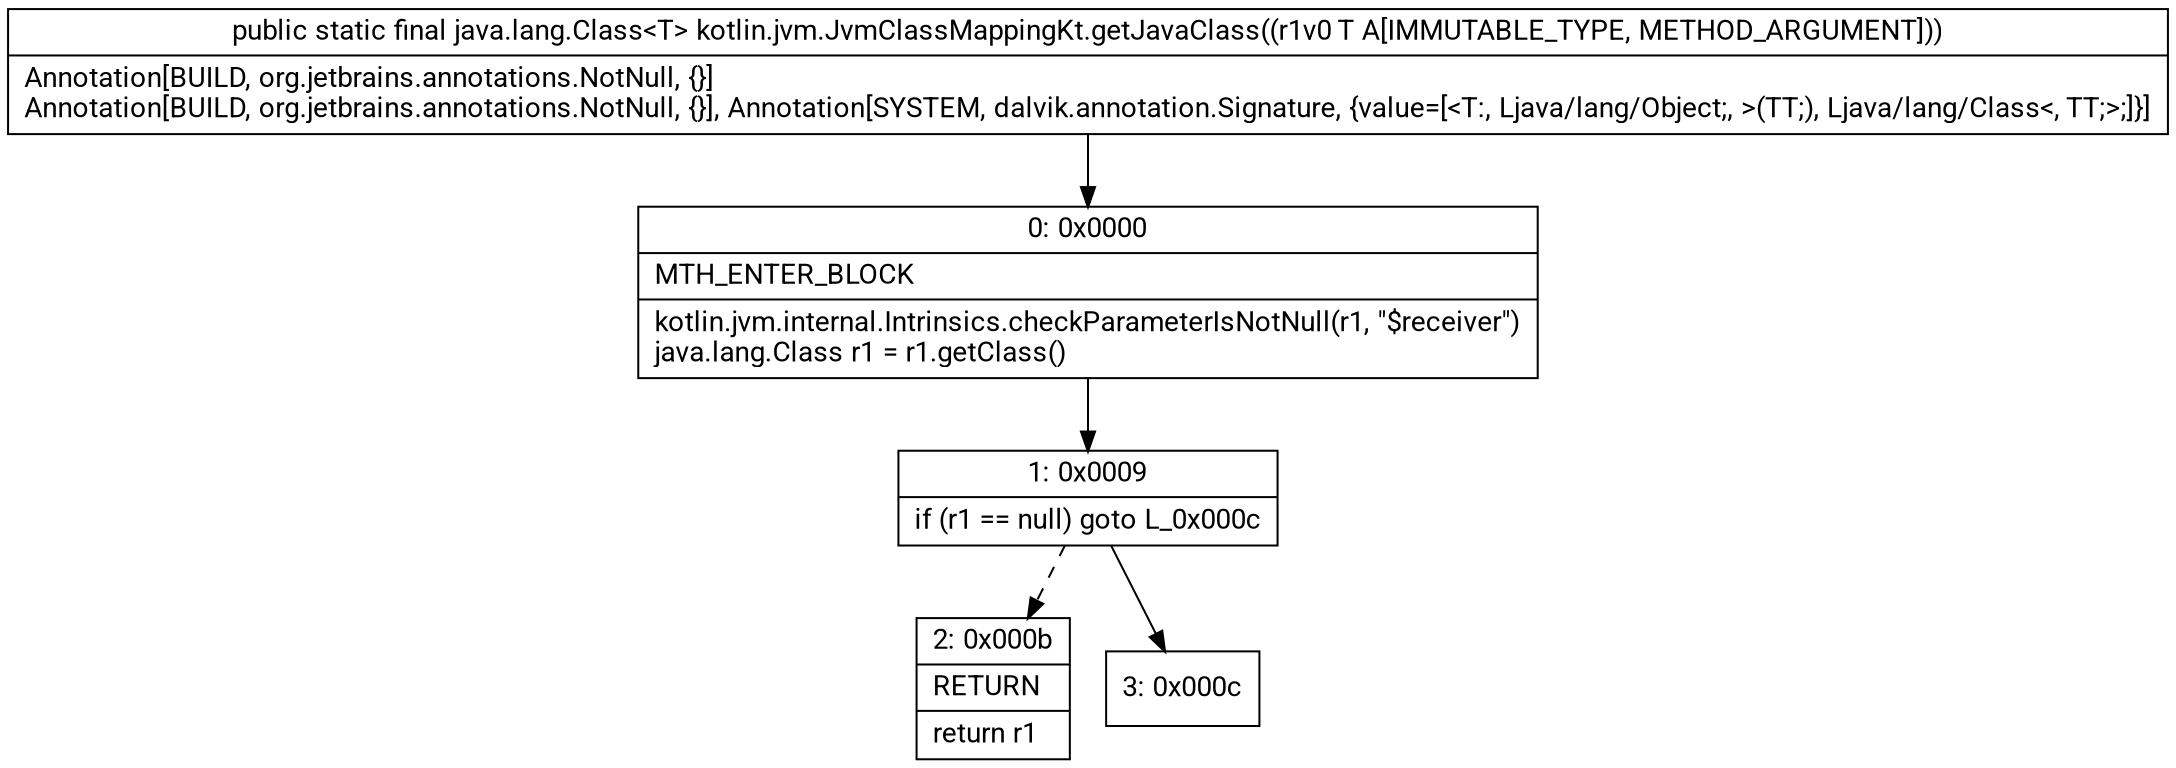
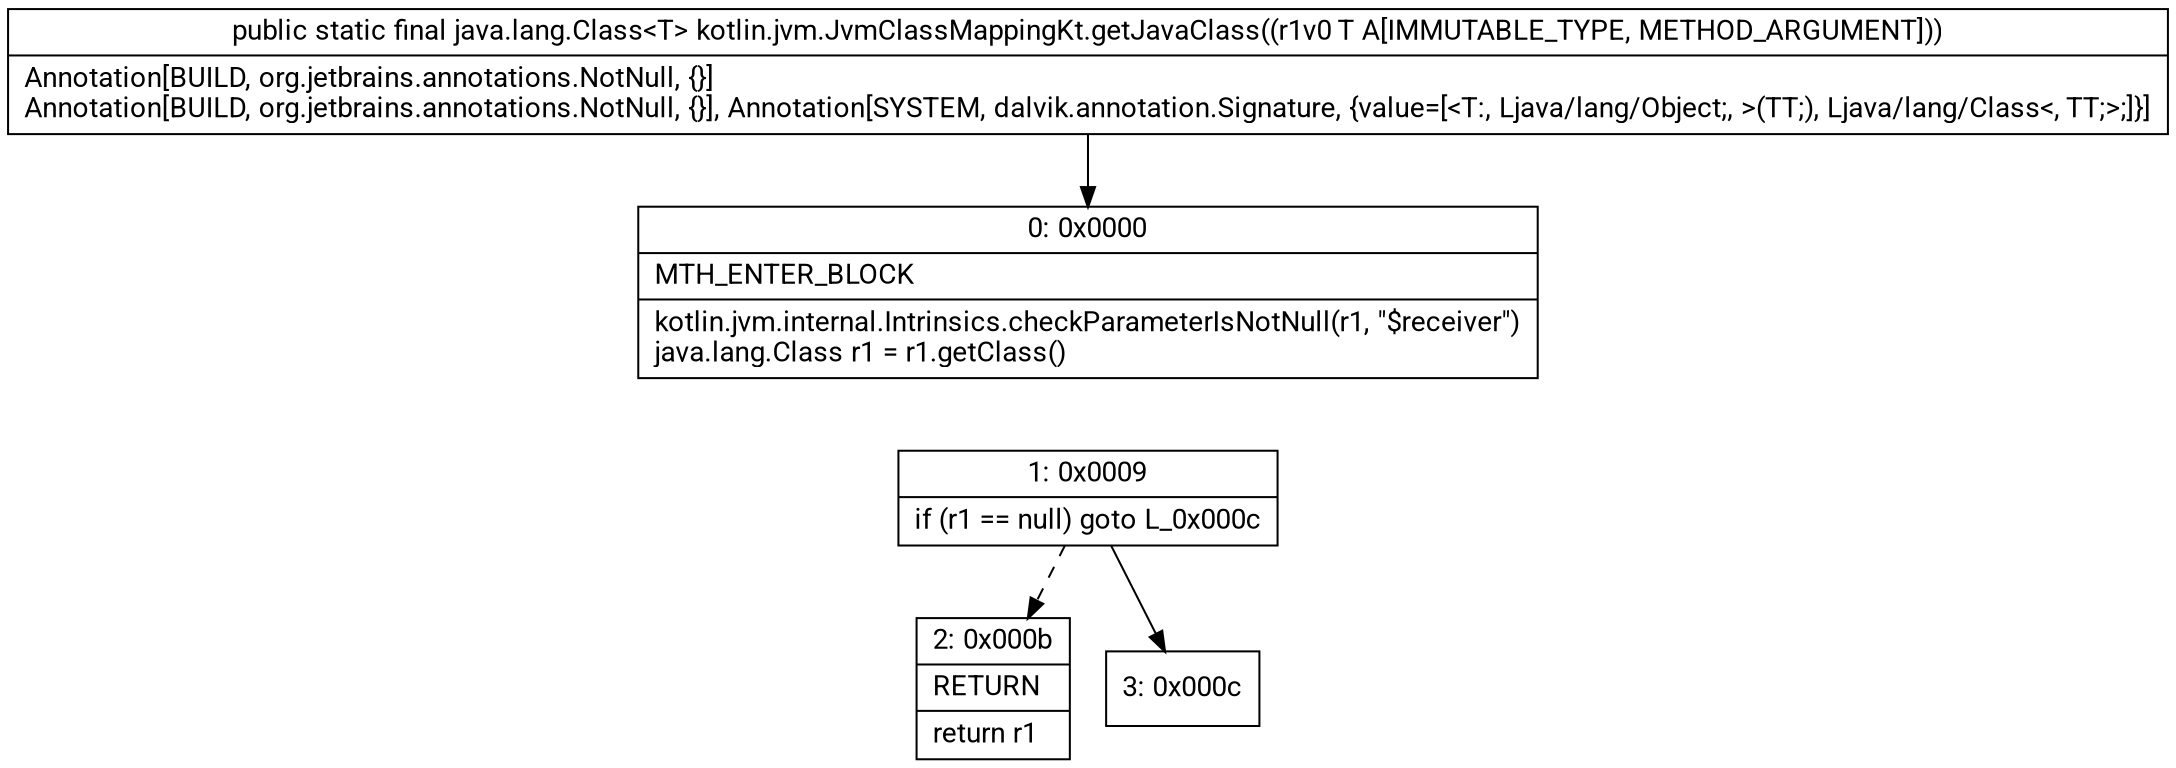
(1088, 404) -> none
